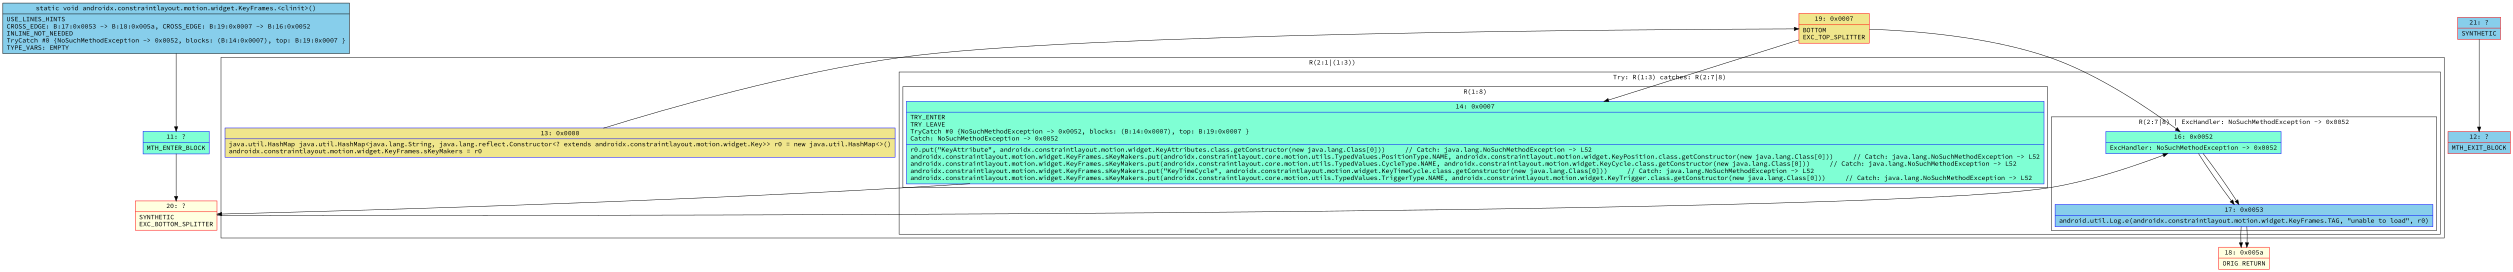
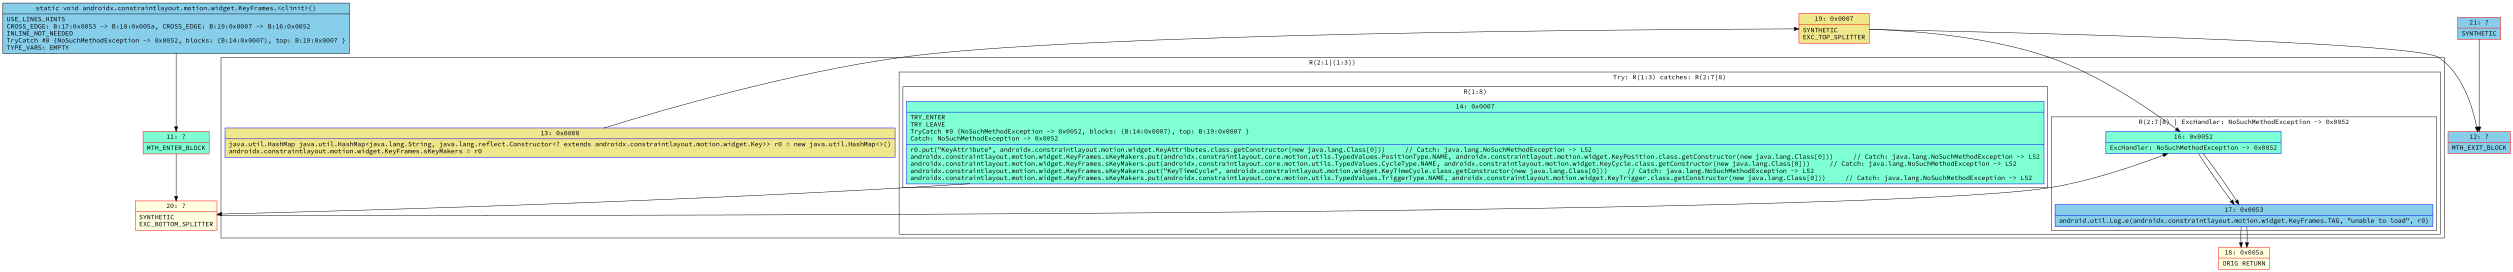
(1815, 30) -> (1820, 30)
(1709, 68) -> (2195, 39)
(176, 143) -> (176, 143)
